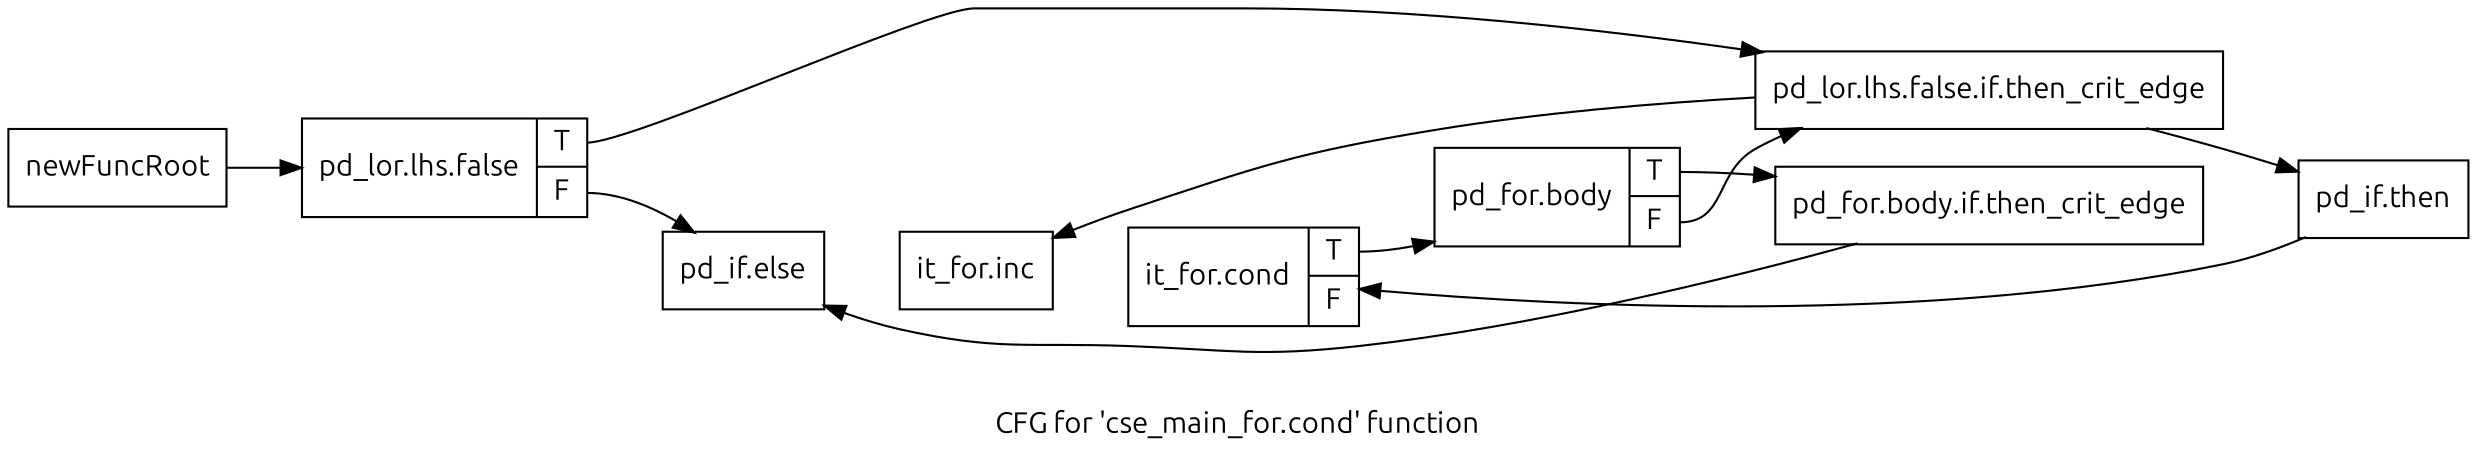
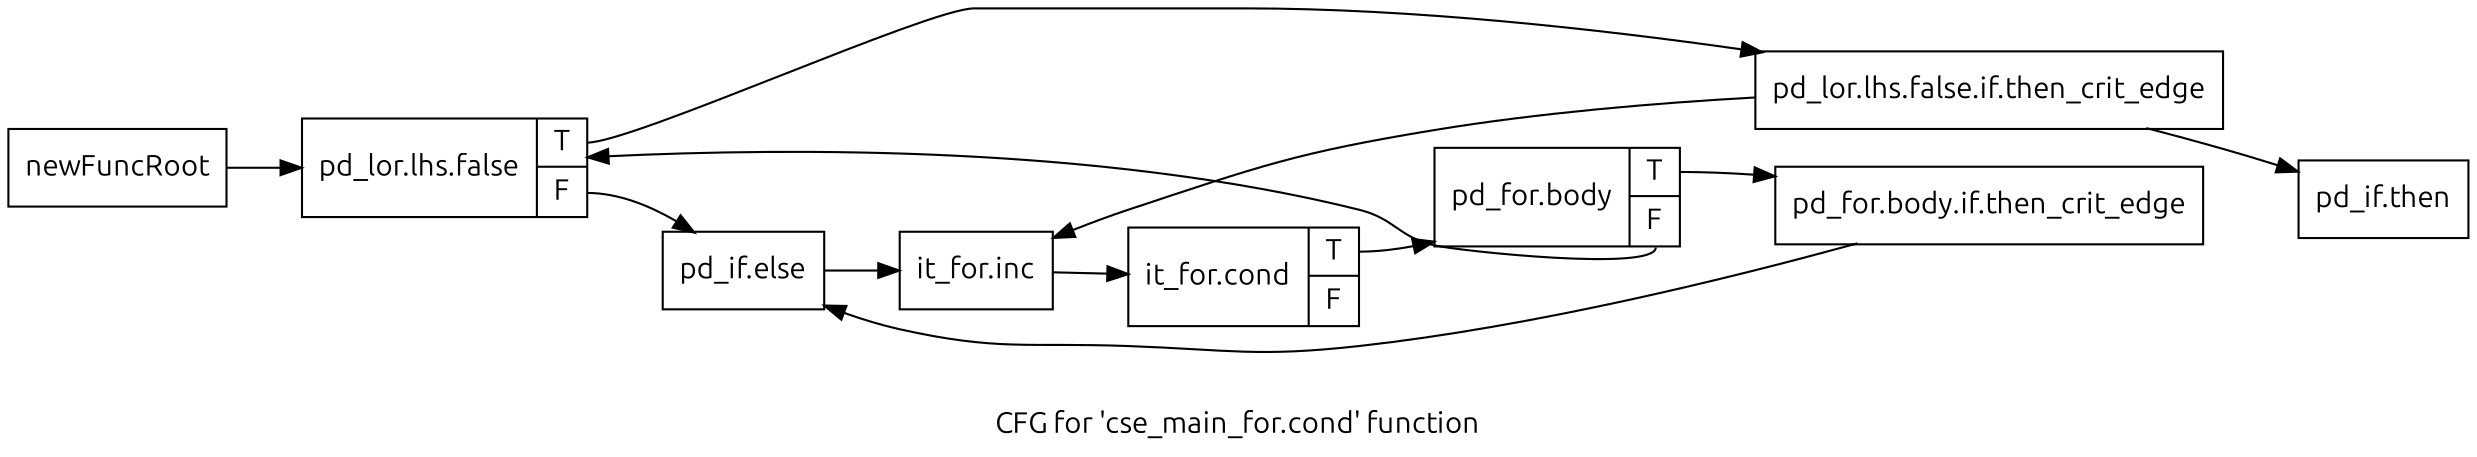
(1723, 188) -> (1140, 171)
none -> (851, 271)
(1847, 304) -> (1080, 273)
